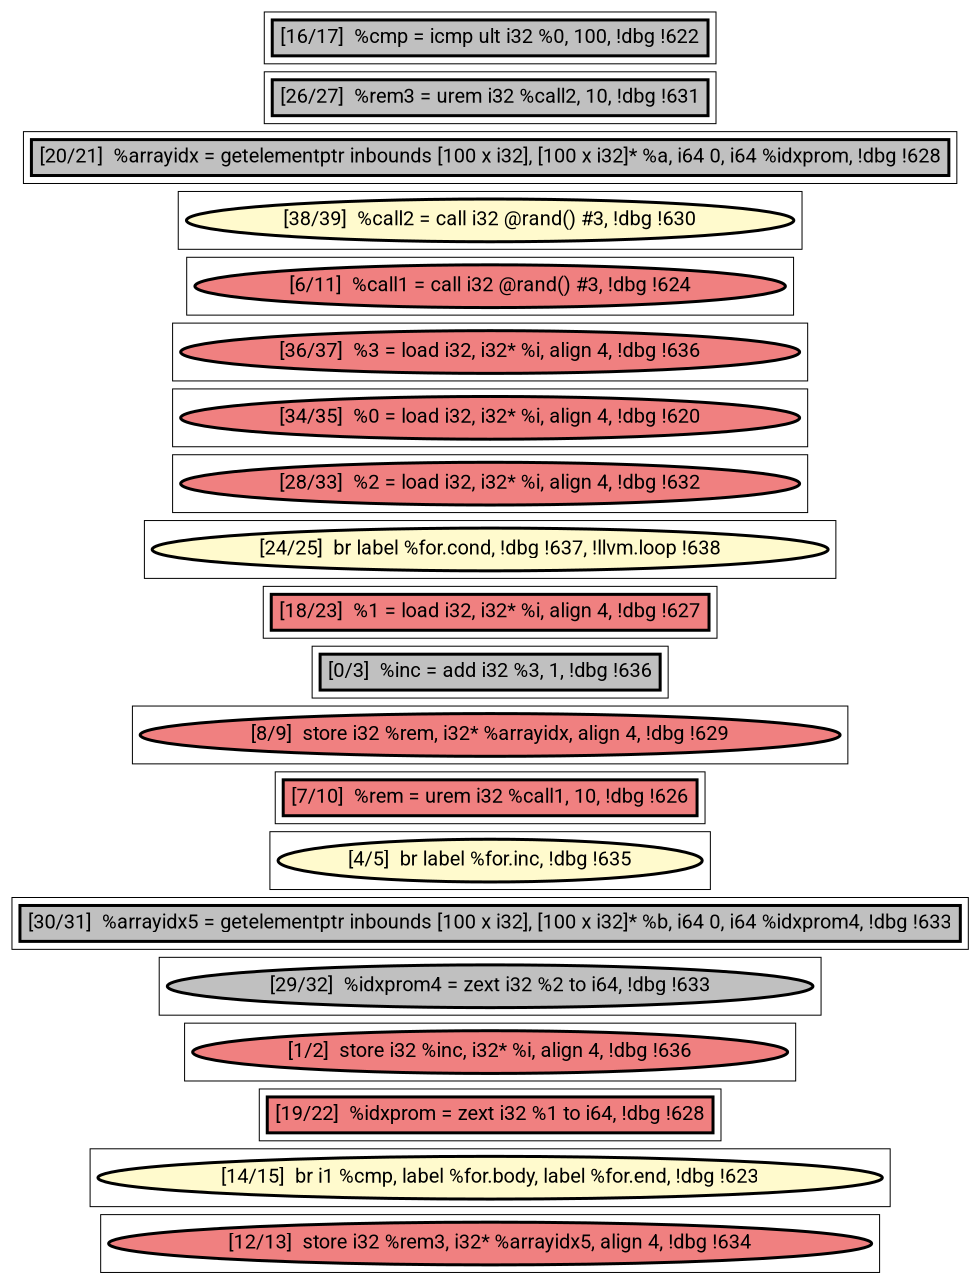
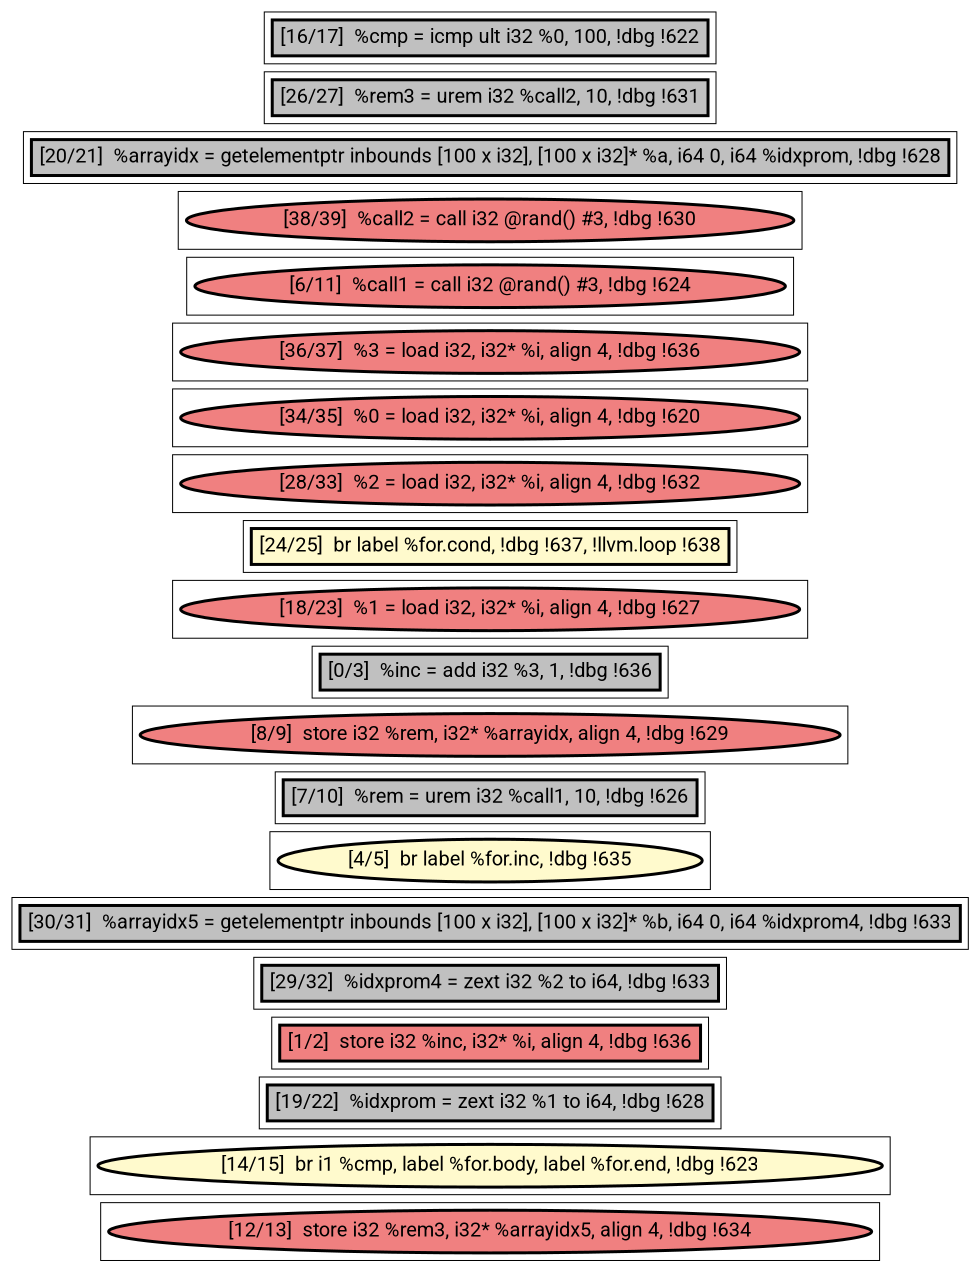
(490, 220) -> (490, 220)
(490, 549) -> (490, 546)
(490, 612) -> (490, 609)
(490, 798) -> (490, 798)
(490, 986) -> (490, 983)
(490, 1052) -> (490, 1043)
(490, 1115) -> (490, 1103)
